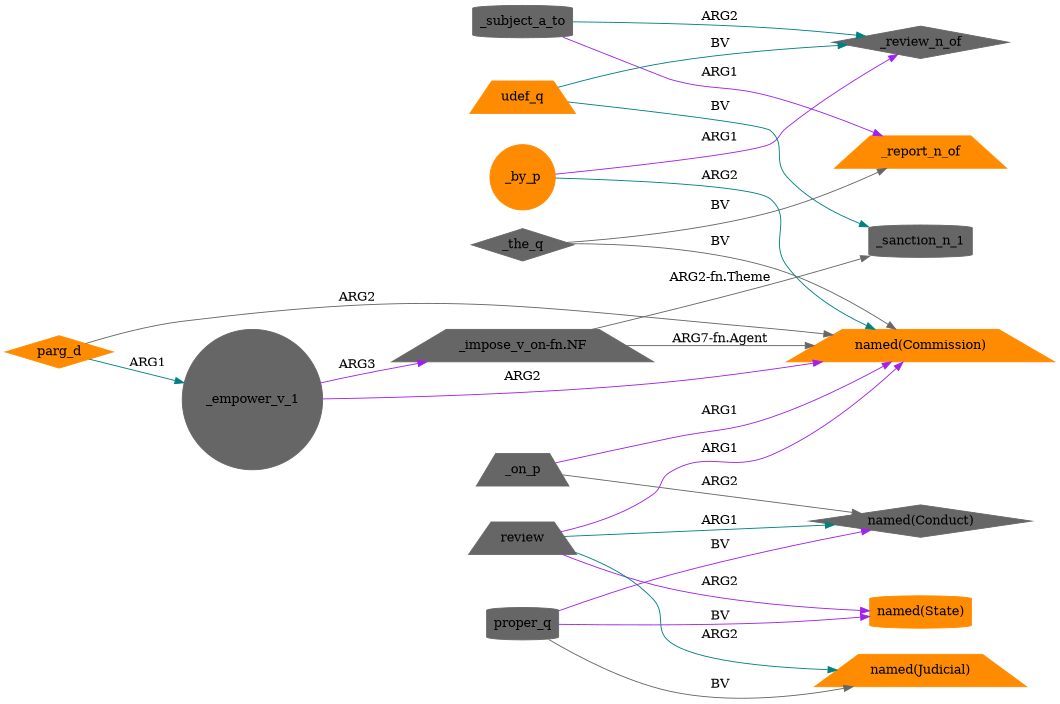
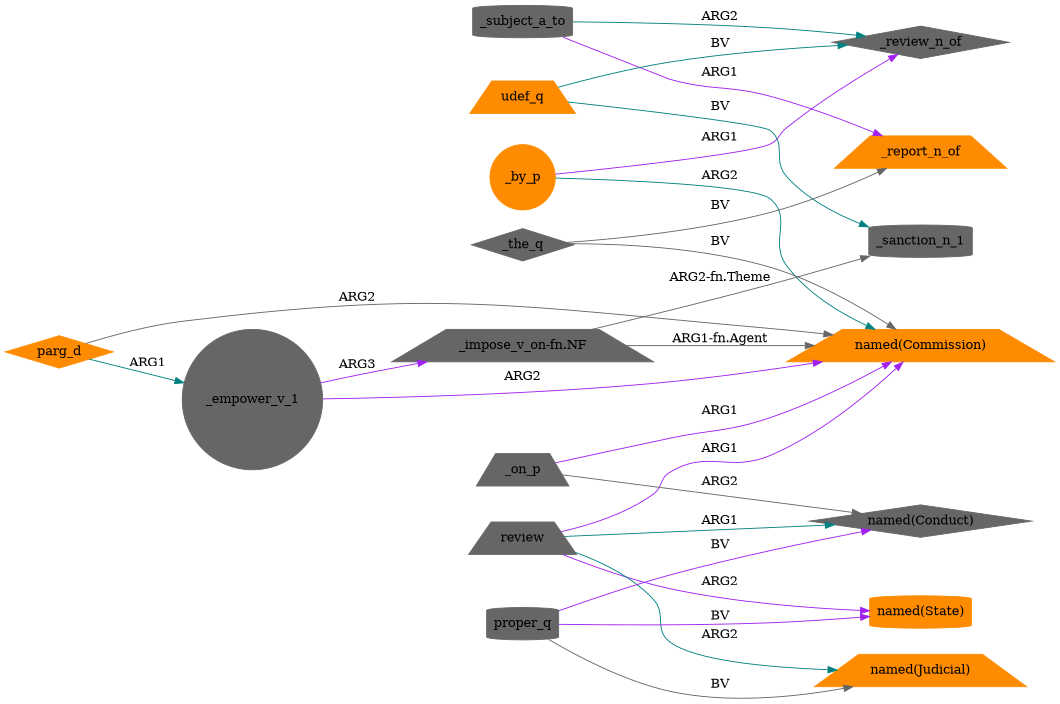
(720, 339) -> (720, 339)
